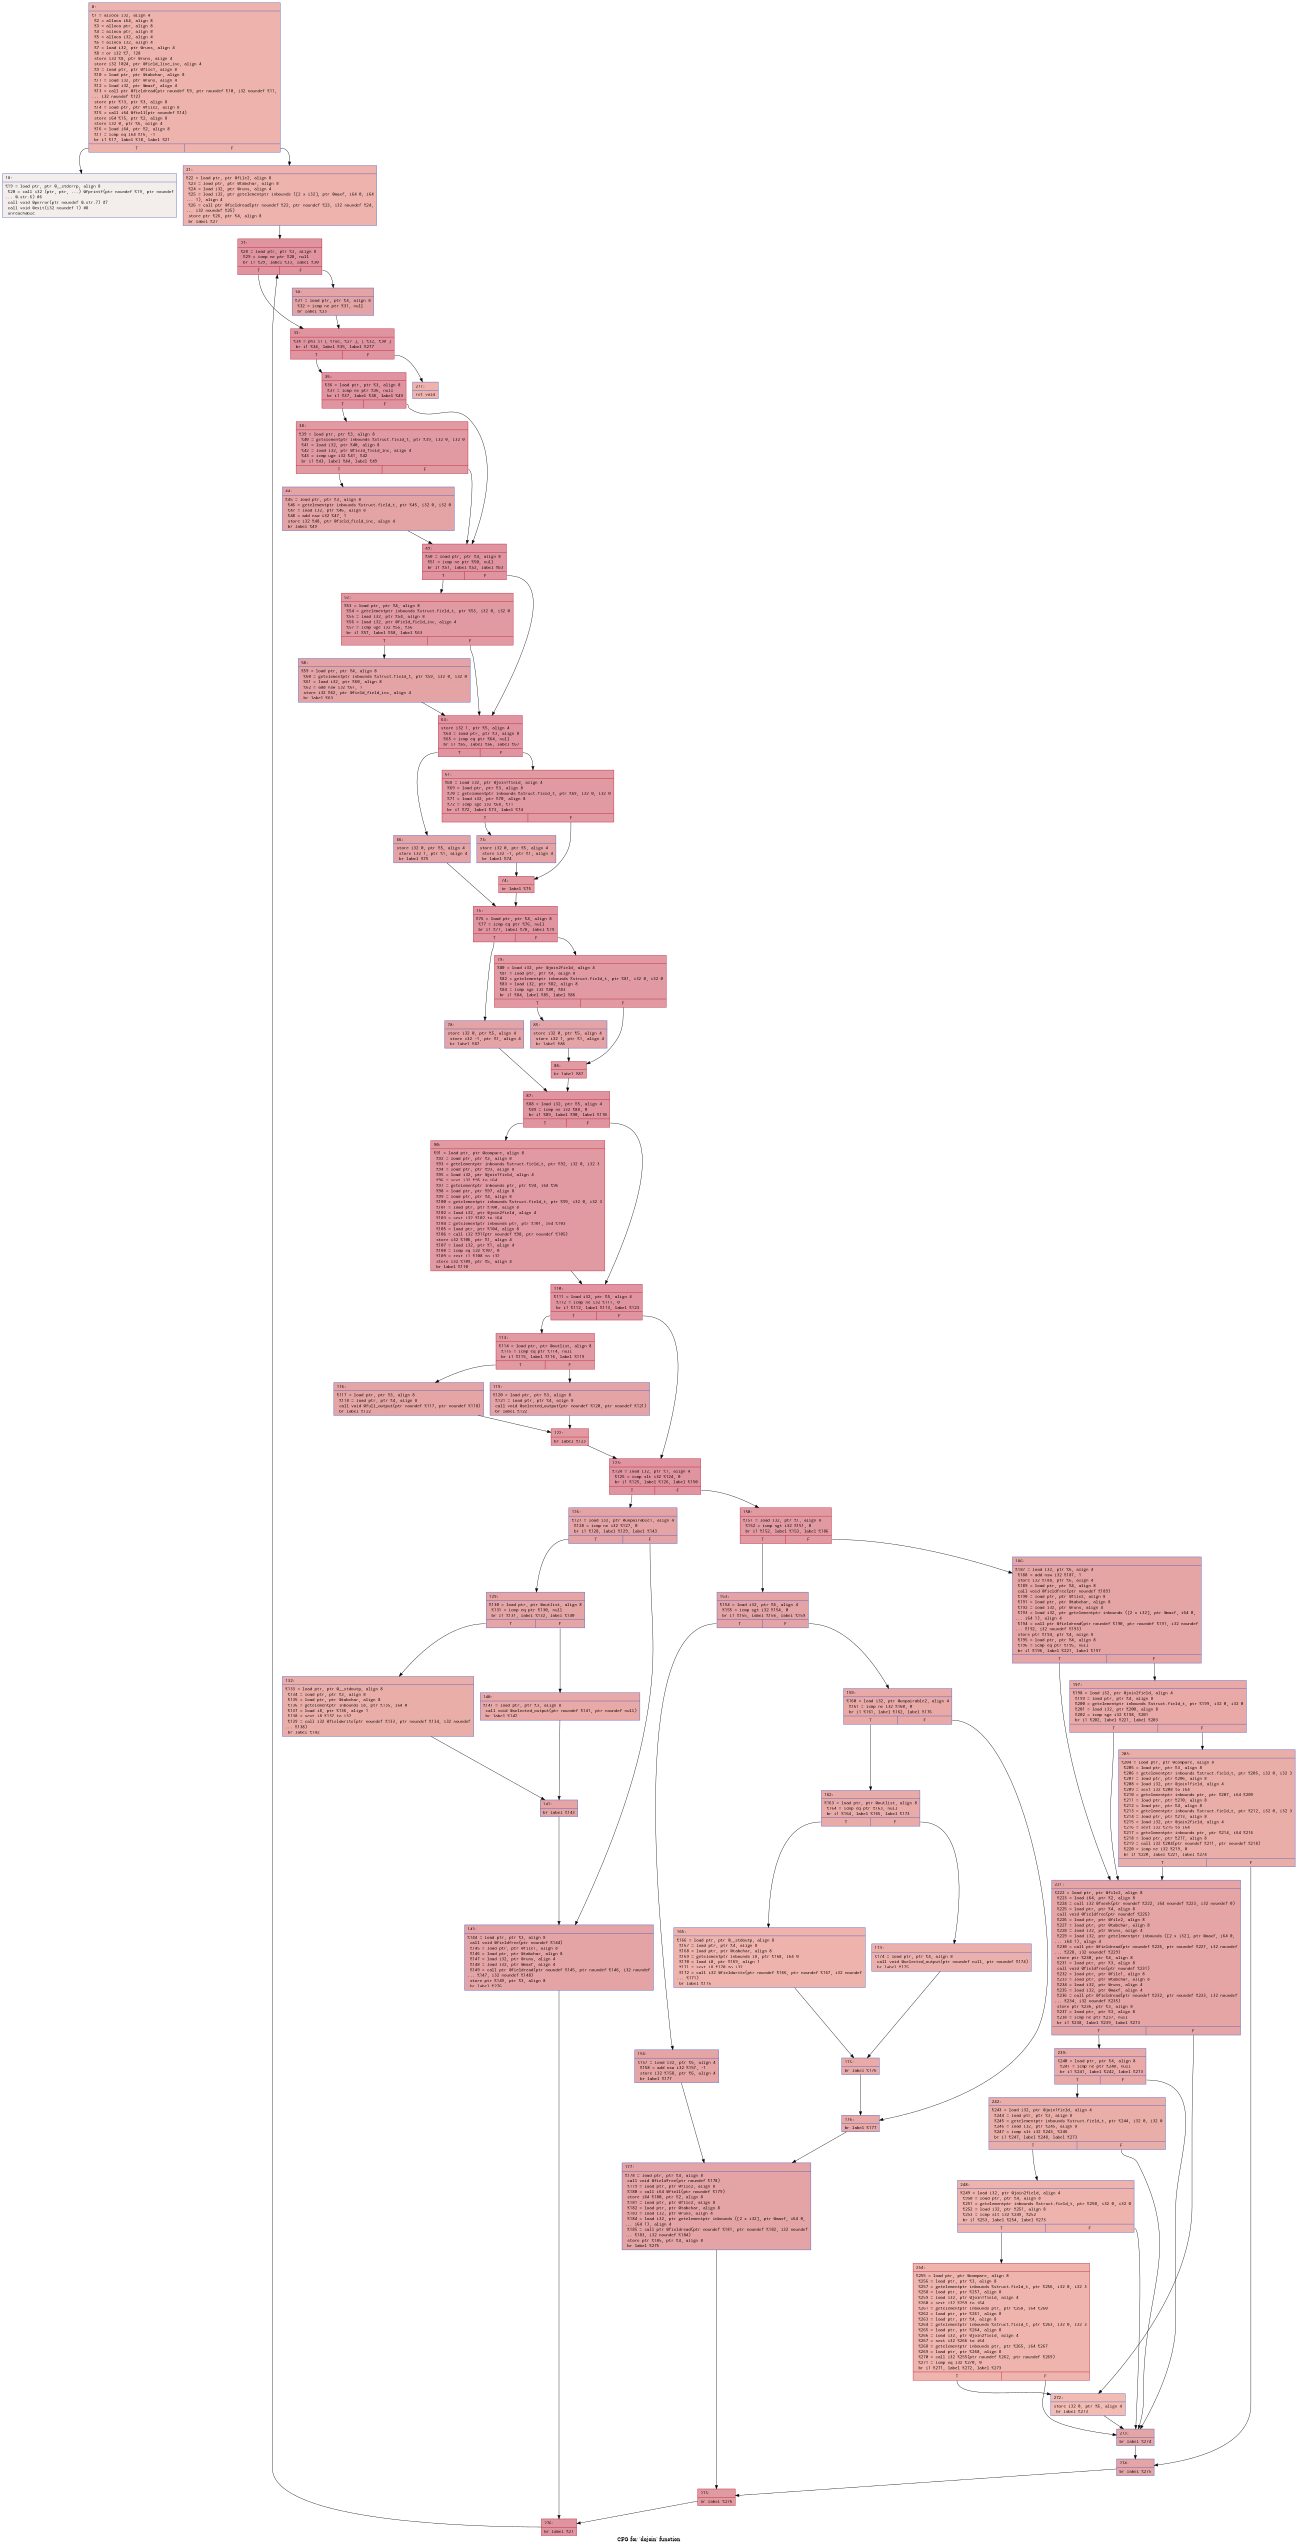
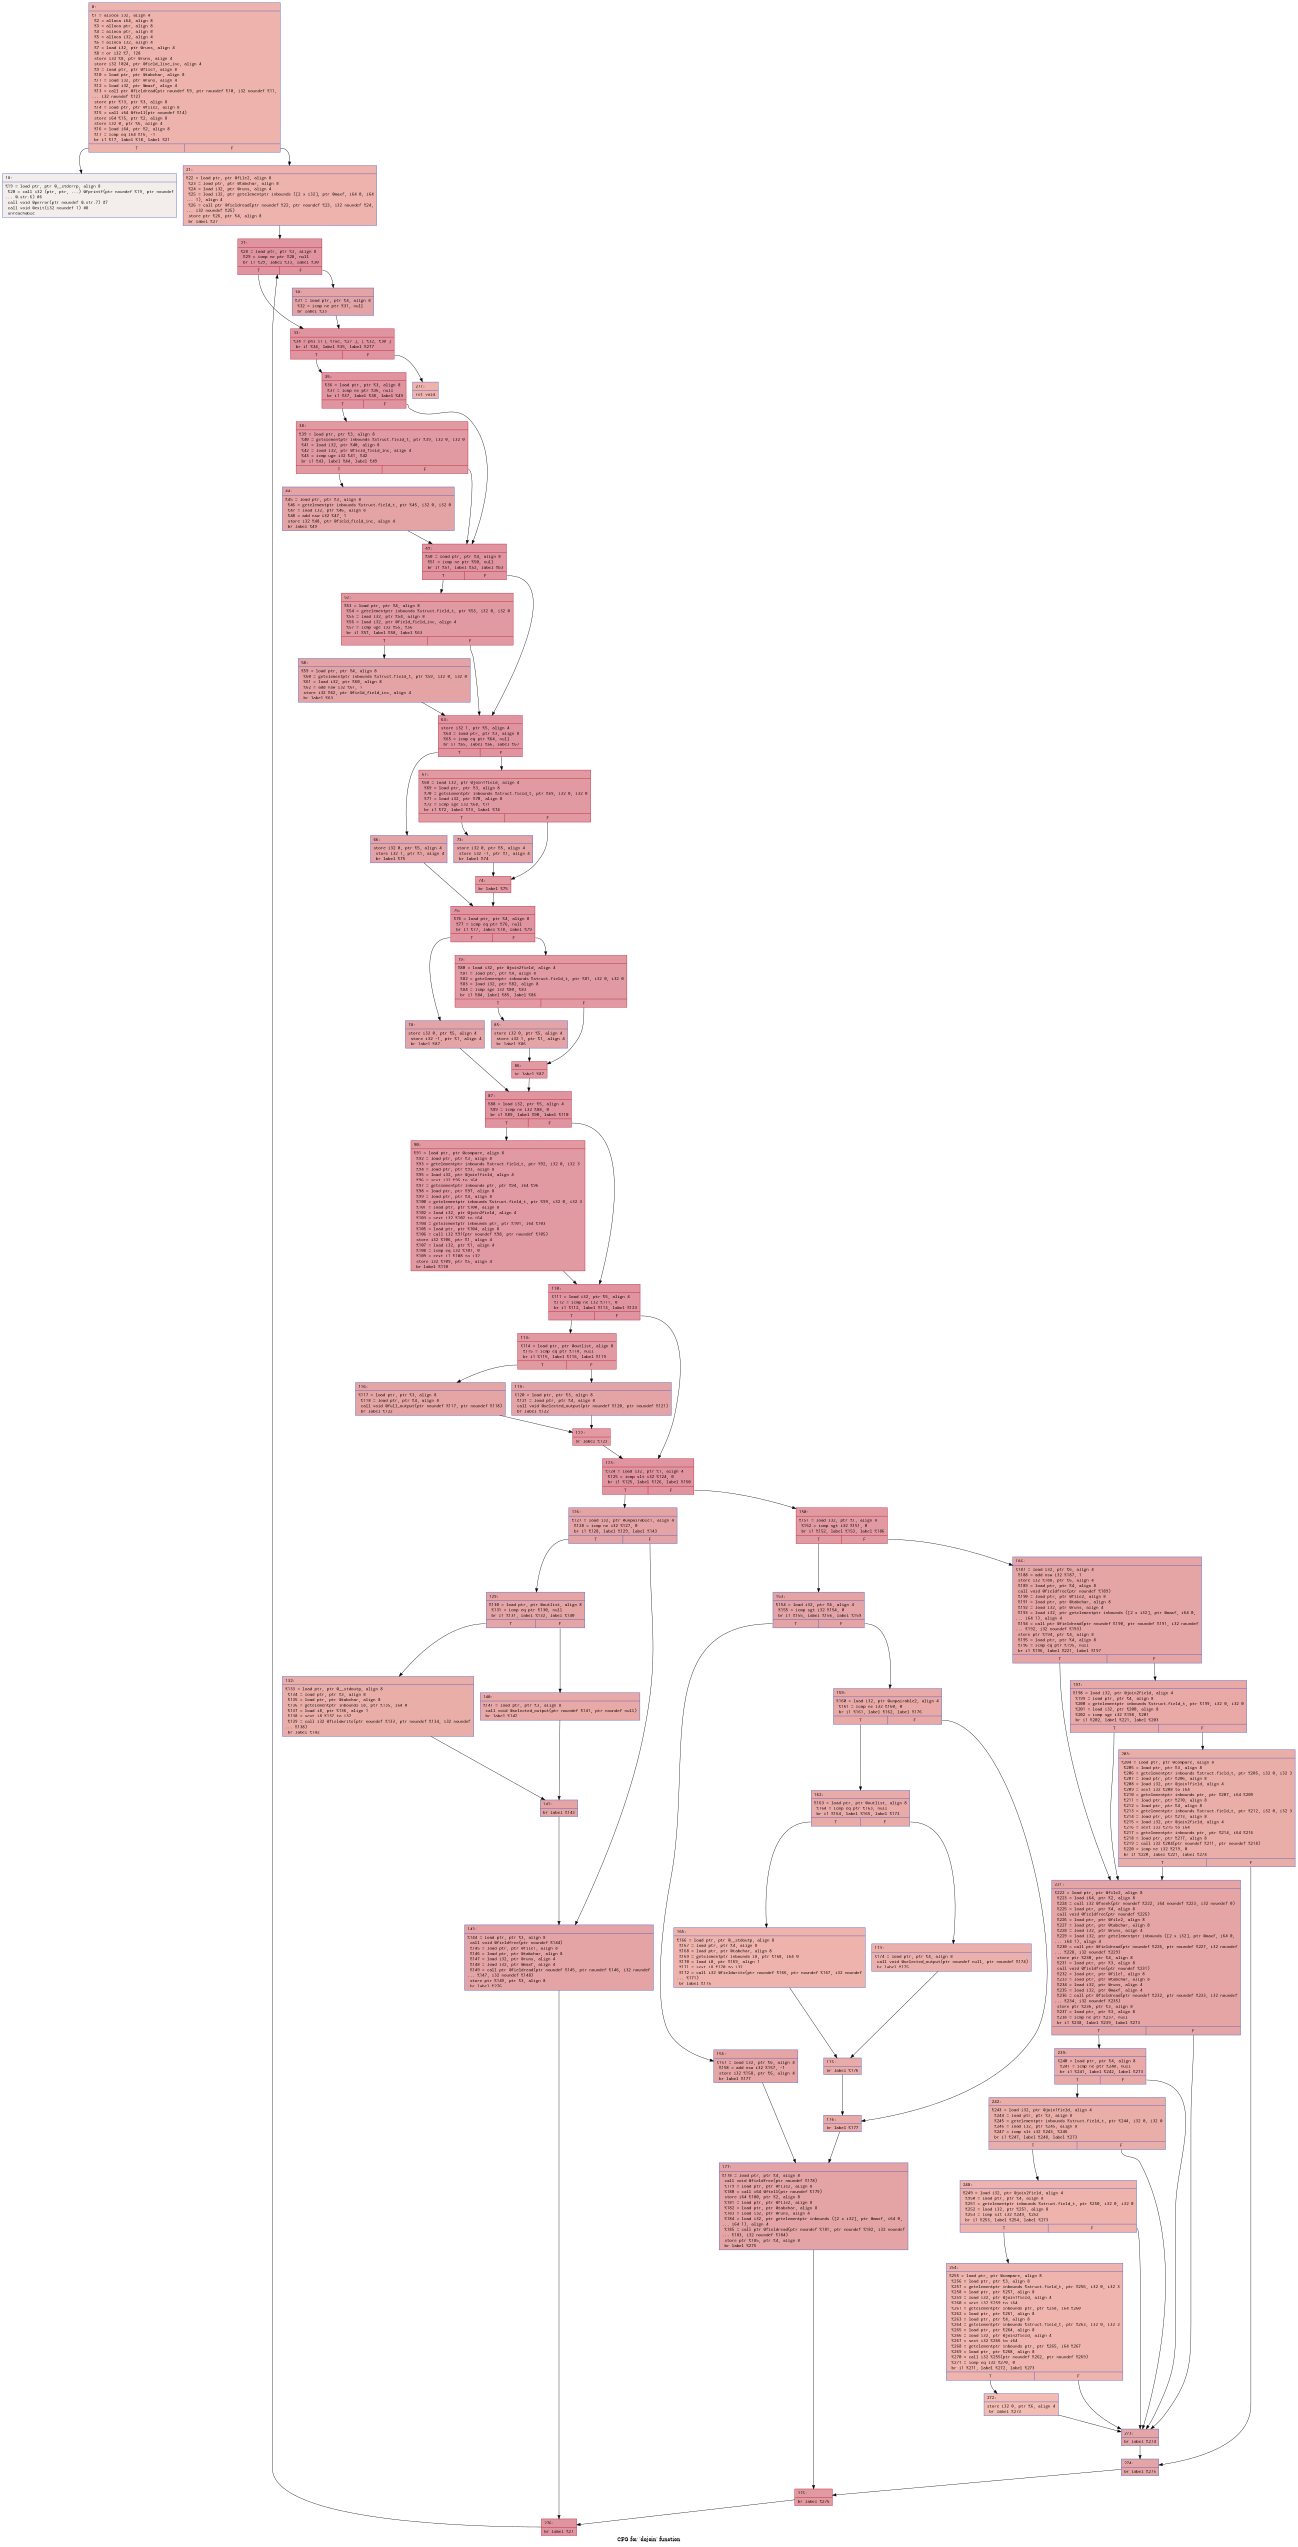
(1190, 2226) -> (1191, 2236)
(1001, 2322) -> (1035, 2322)
